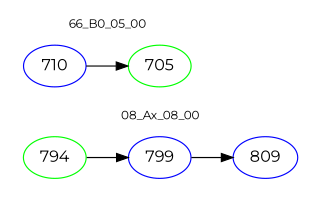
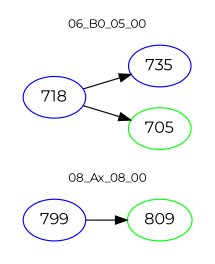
(107, 25) -> (107, 25)
(55, 66) -> (54, 97)
none -> (160, 66)
(55, 158) -> none
(265, 158) -> (160, 220)
